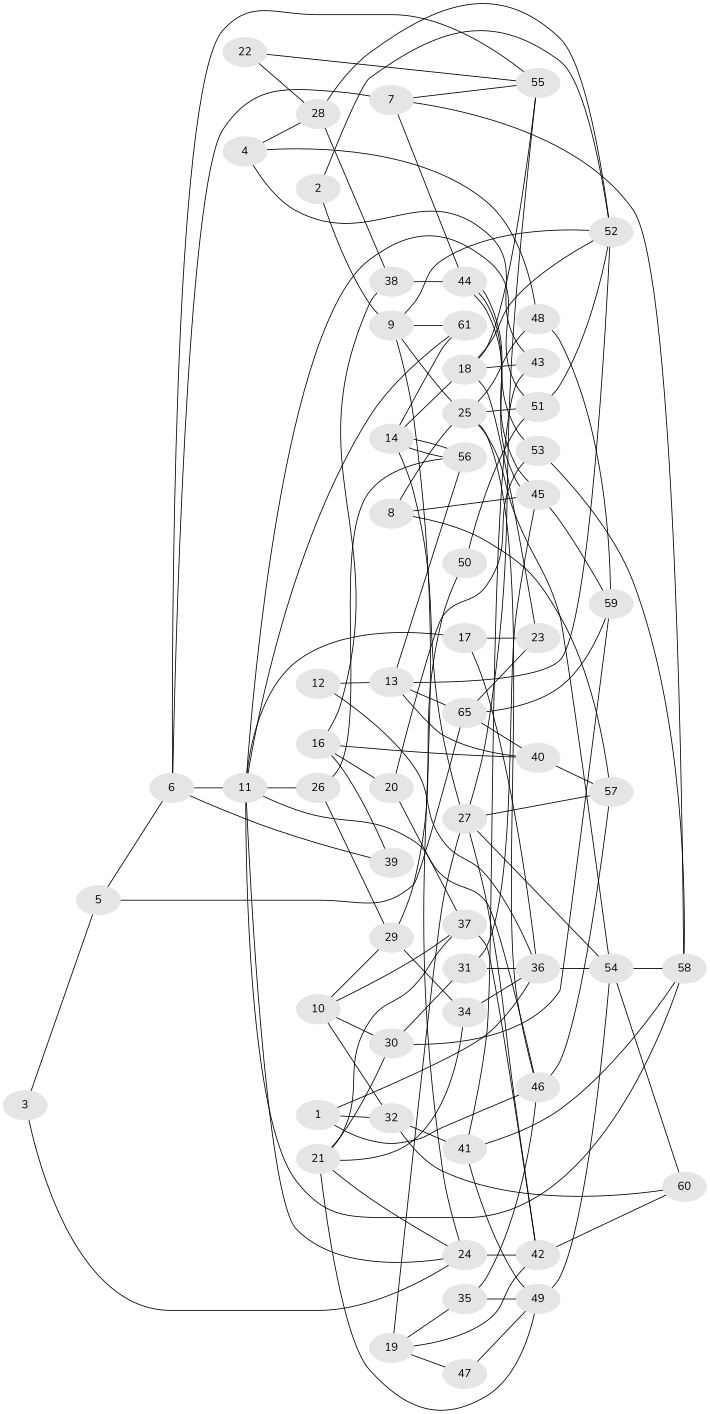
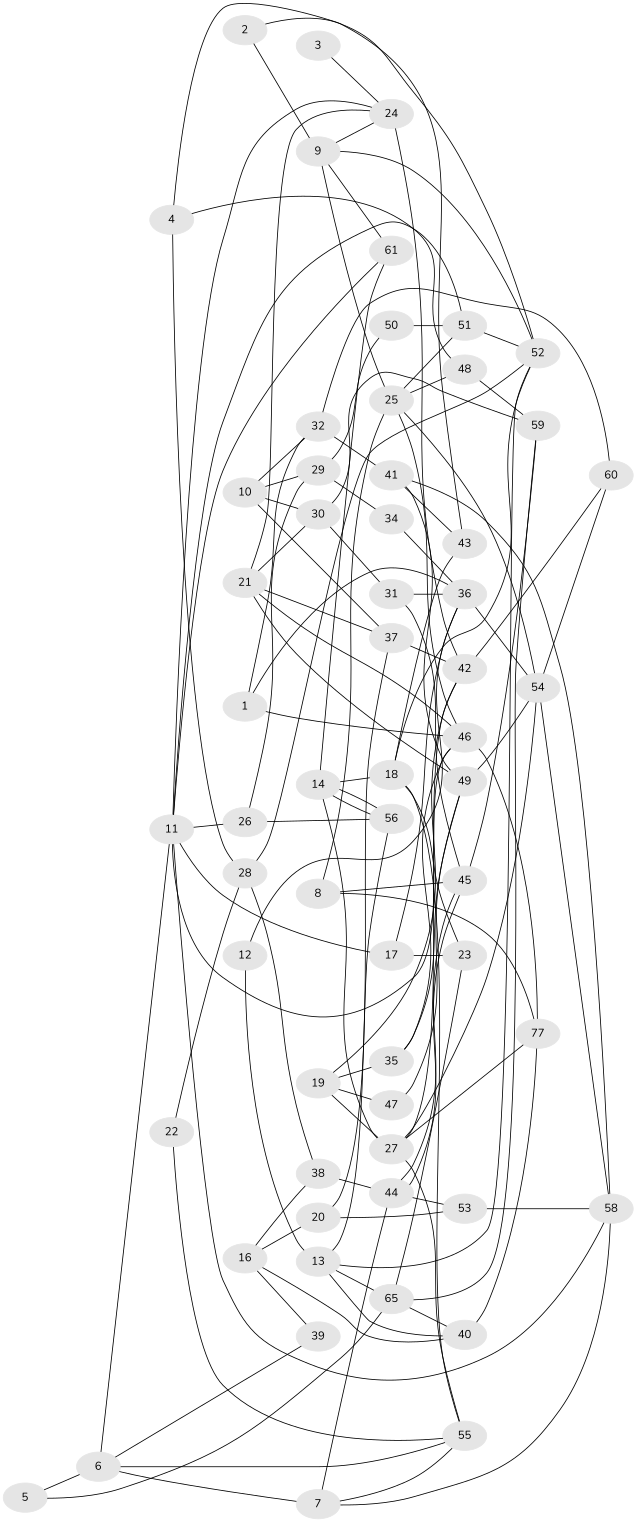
(611, 792) -> (538, 1034)
(62, 1003) -> none
(430, 1122) -> (361, 662)
